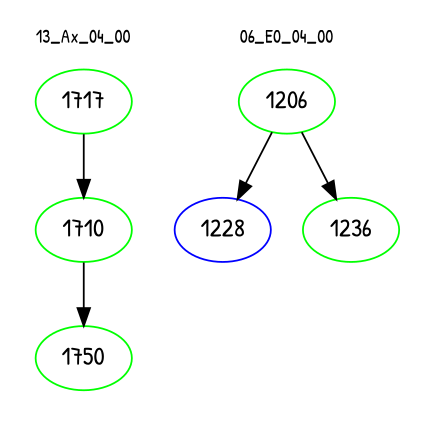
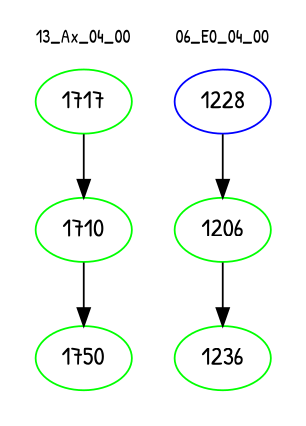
(259, 158) -> (223, 157)
